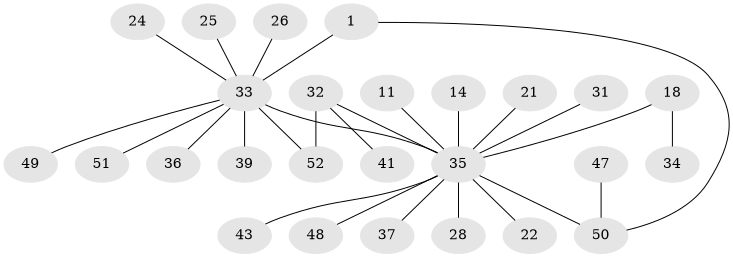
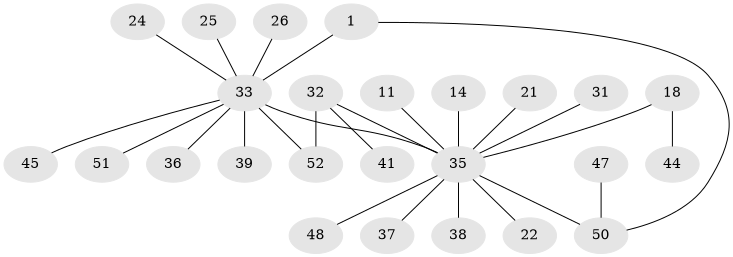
(31, 164) -> (31, 164)
(672, 164) -> (672, 164)
(245, 236) -> none
(458, 236) -> (458, 236)
